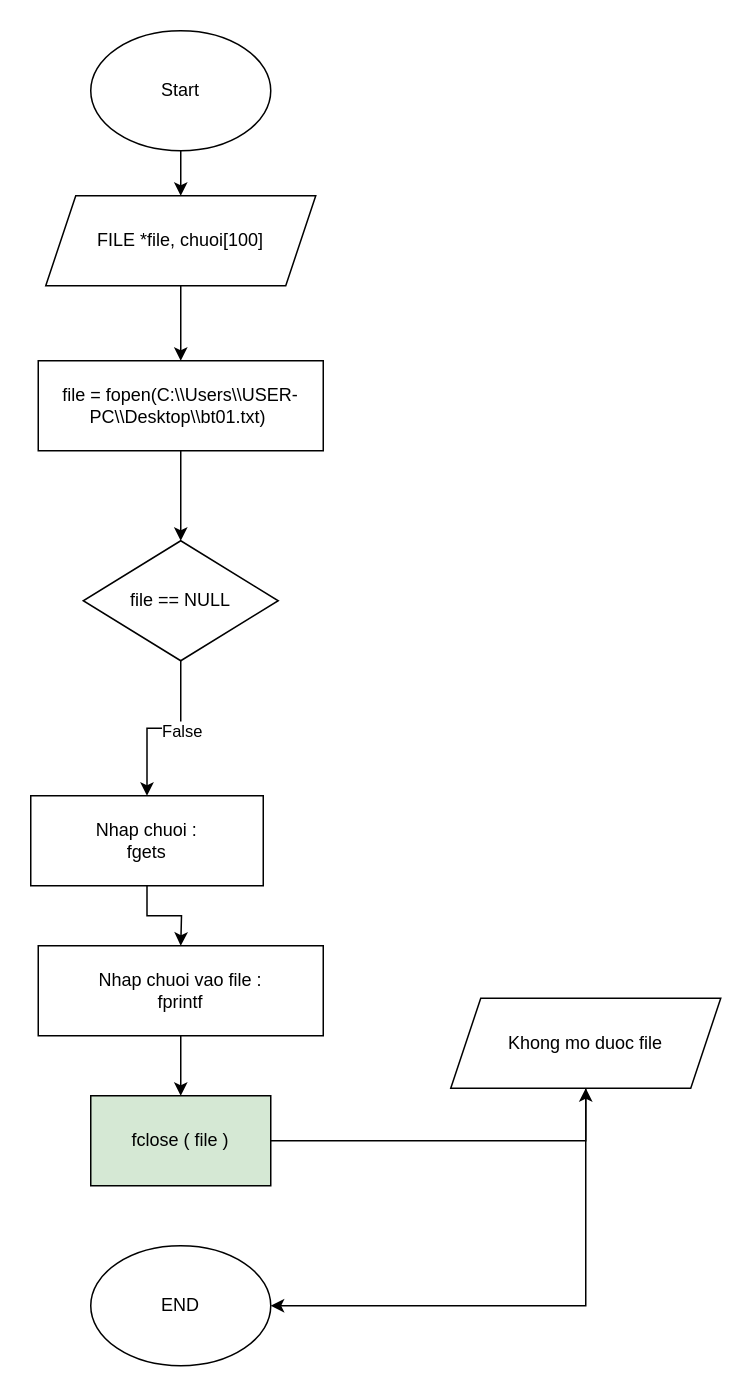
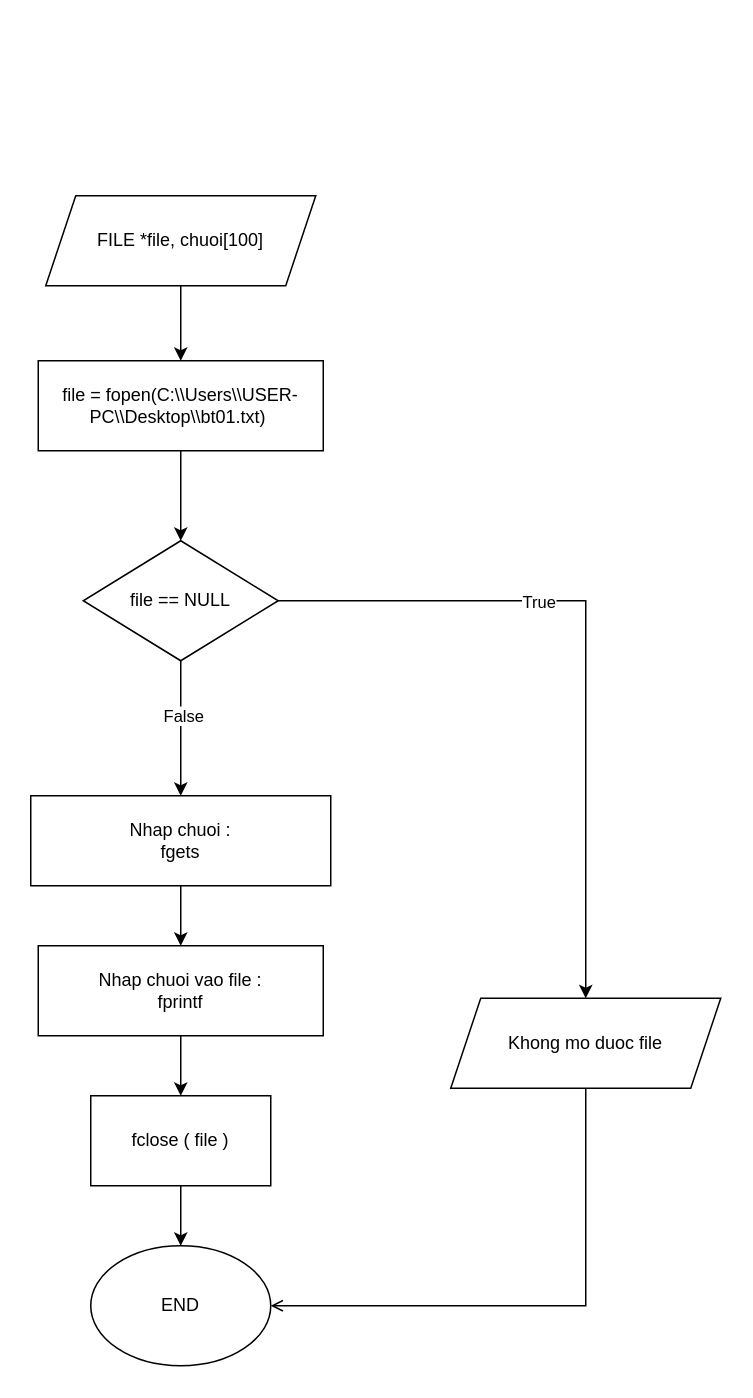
(181, 91) -> none
(181, 179) -> none
none -> (586, 641)
(147, 841) -> (181, 841)
(181, 1141) -> (181, 1141)
(427, 1141) -> (181, 1211)
(282, 1306) -> (279, 1306)
